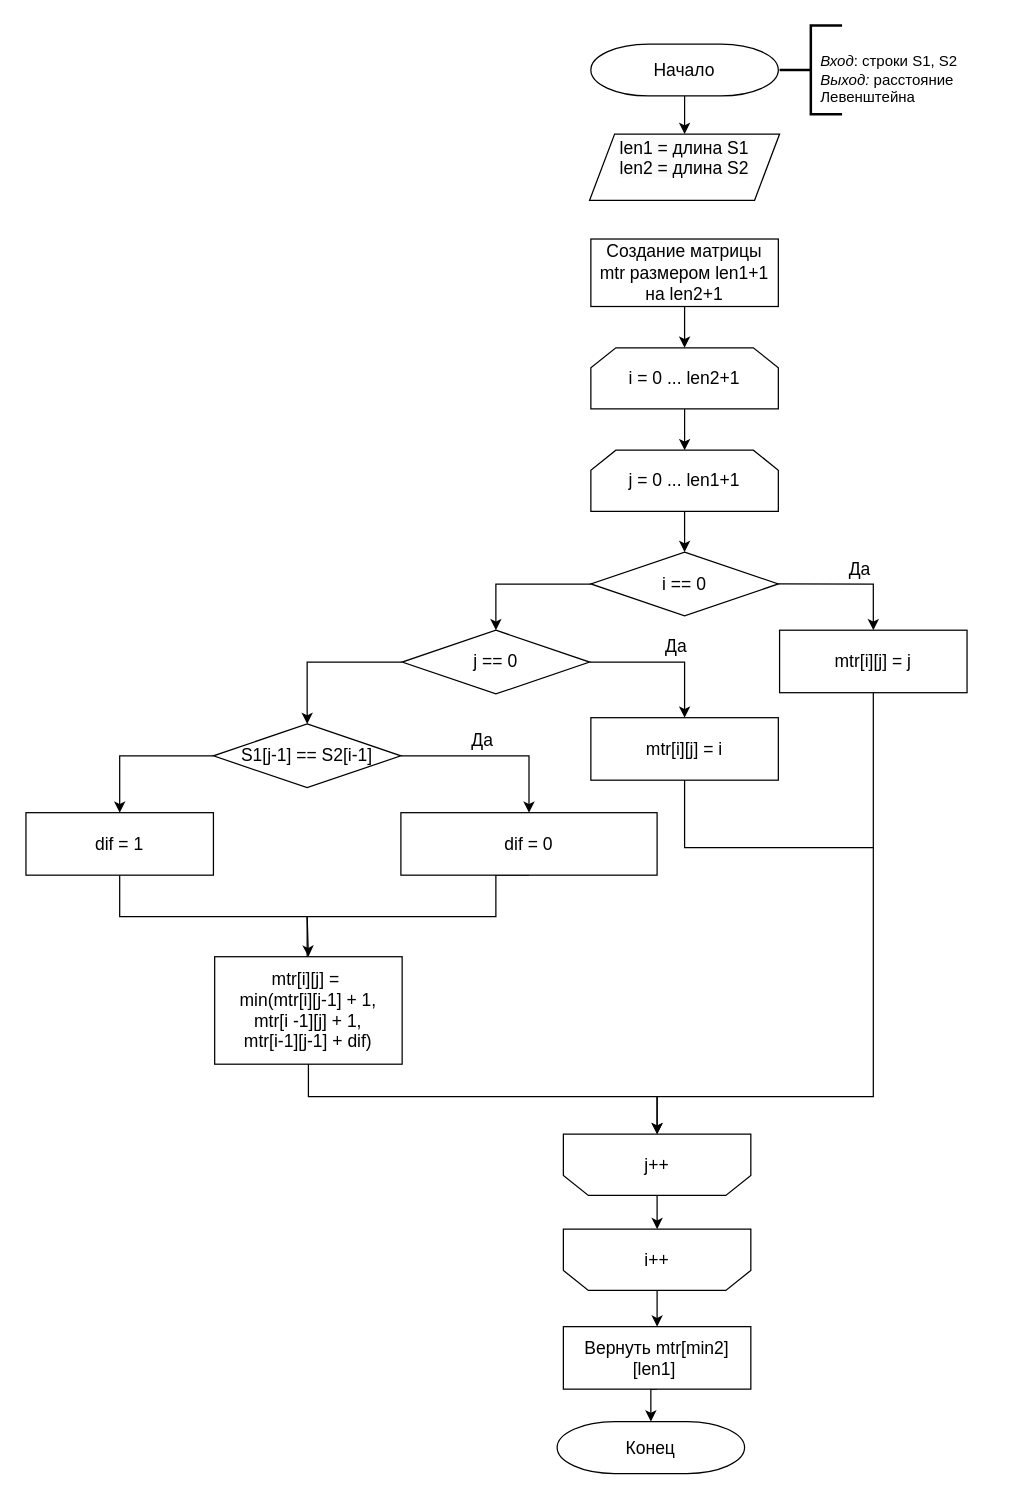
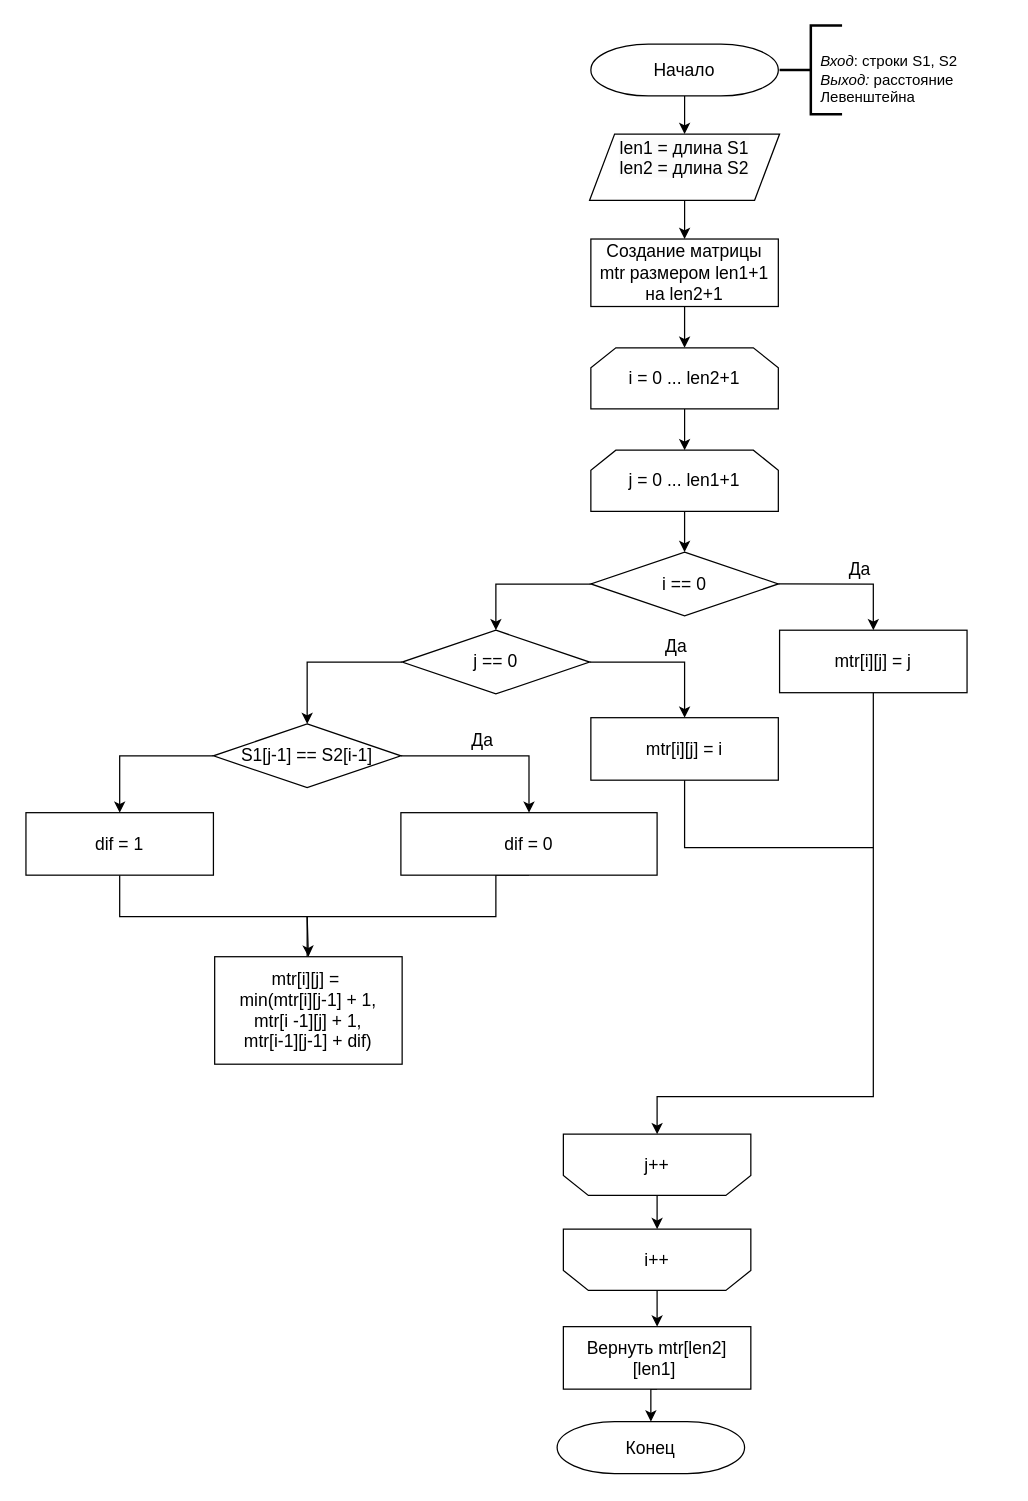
none -> (684, 216)
(464, 1097) -> none
(657, 1358) -> (657, 1358)
